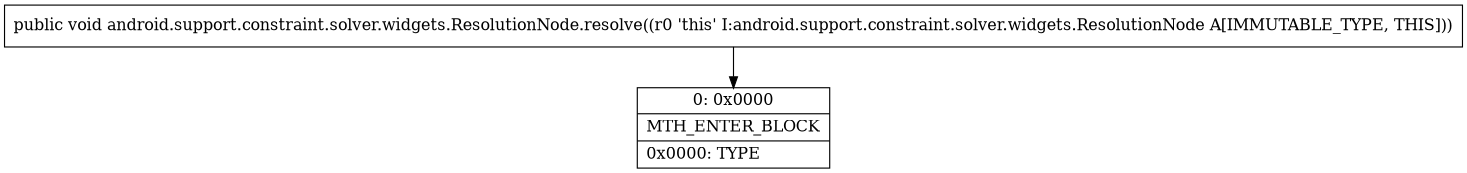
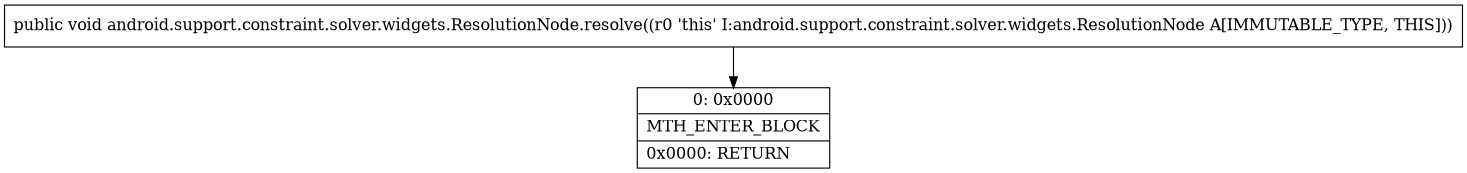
(711, 154) -> (726, 154)
